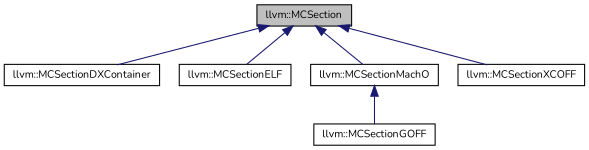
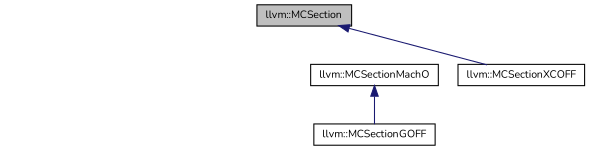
(344, 49) -> none
(82, 75) -> none
(235, 75) -> none
